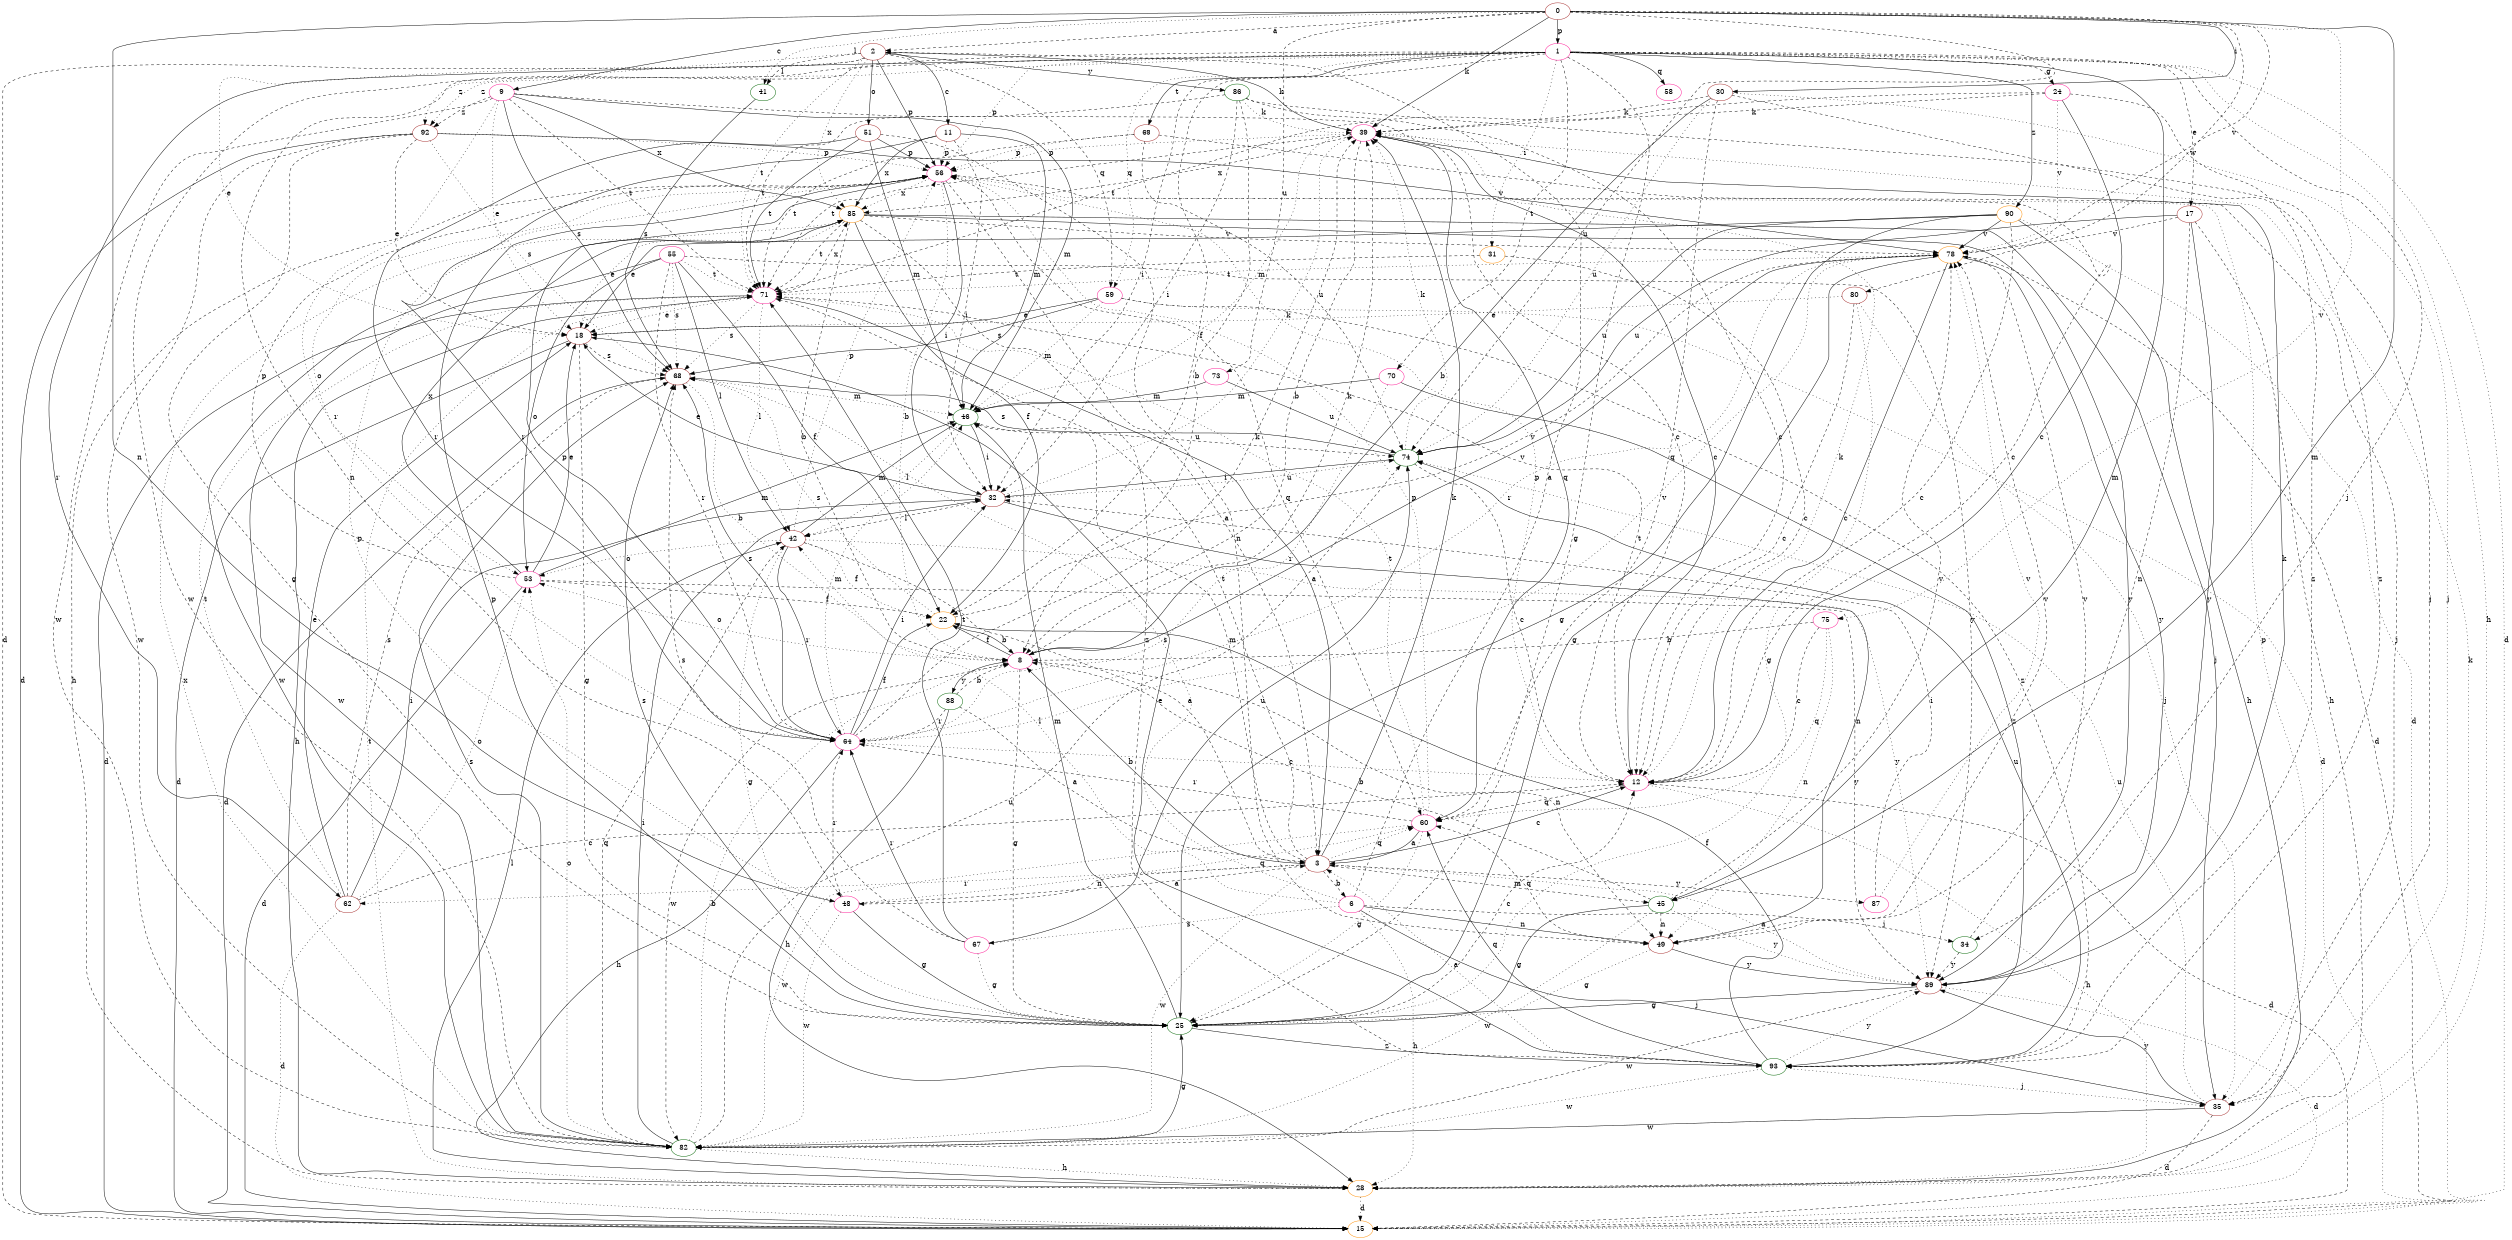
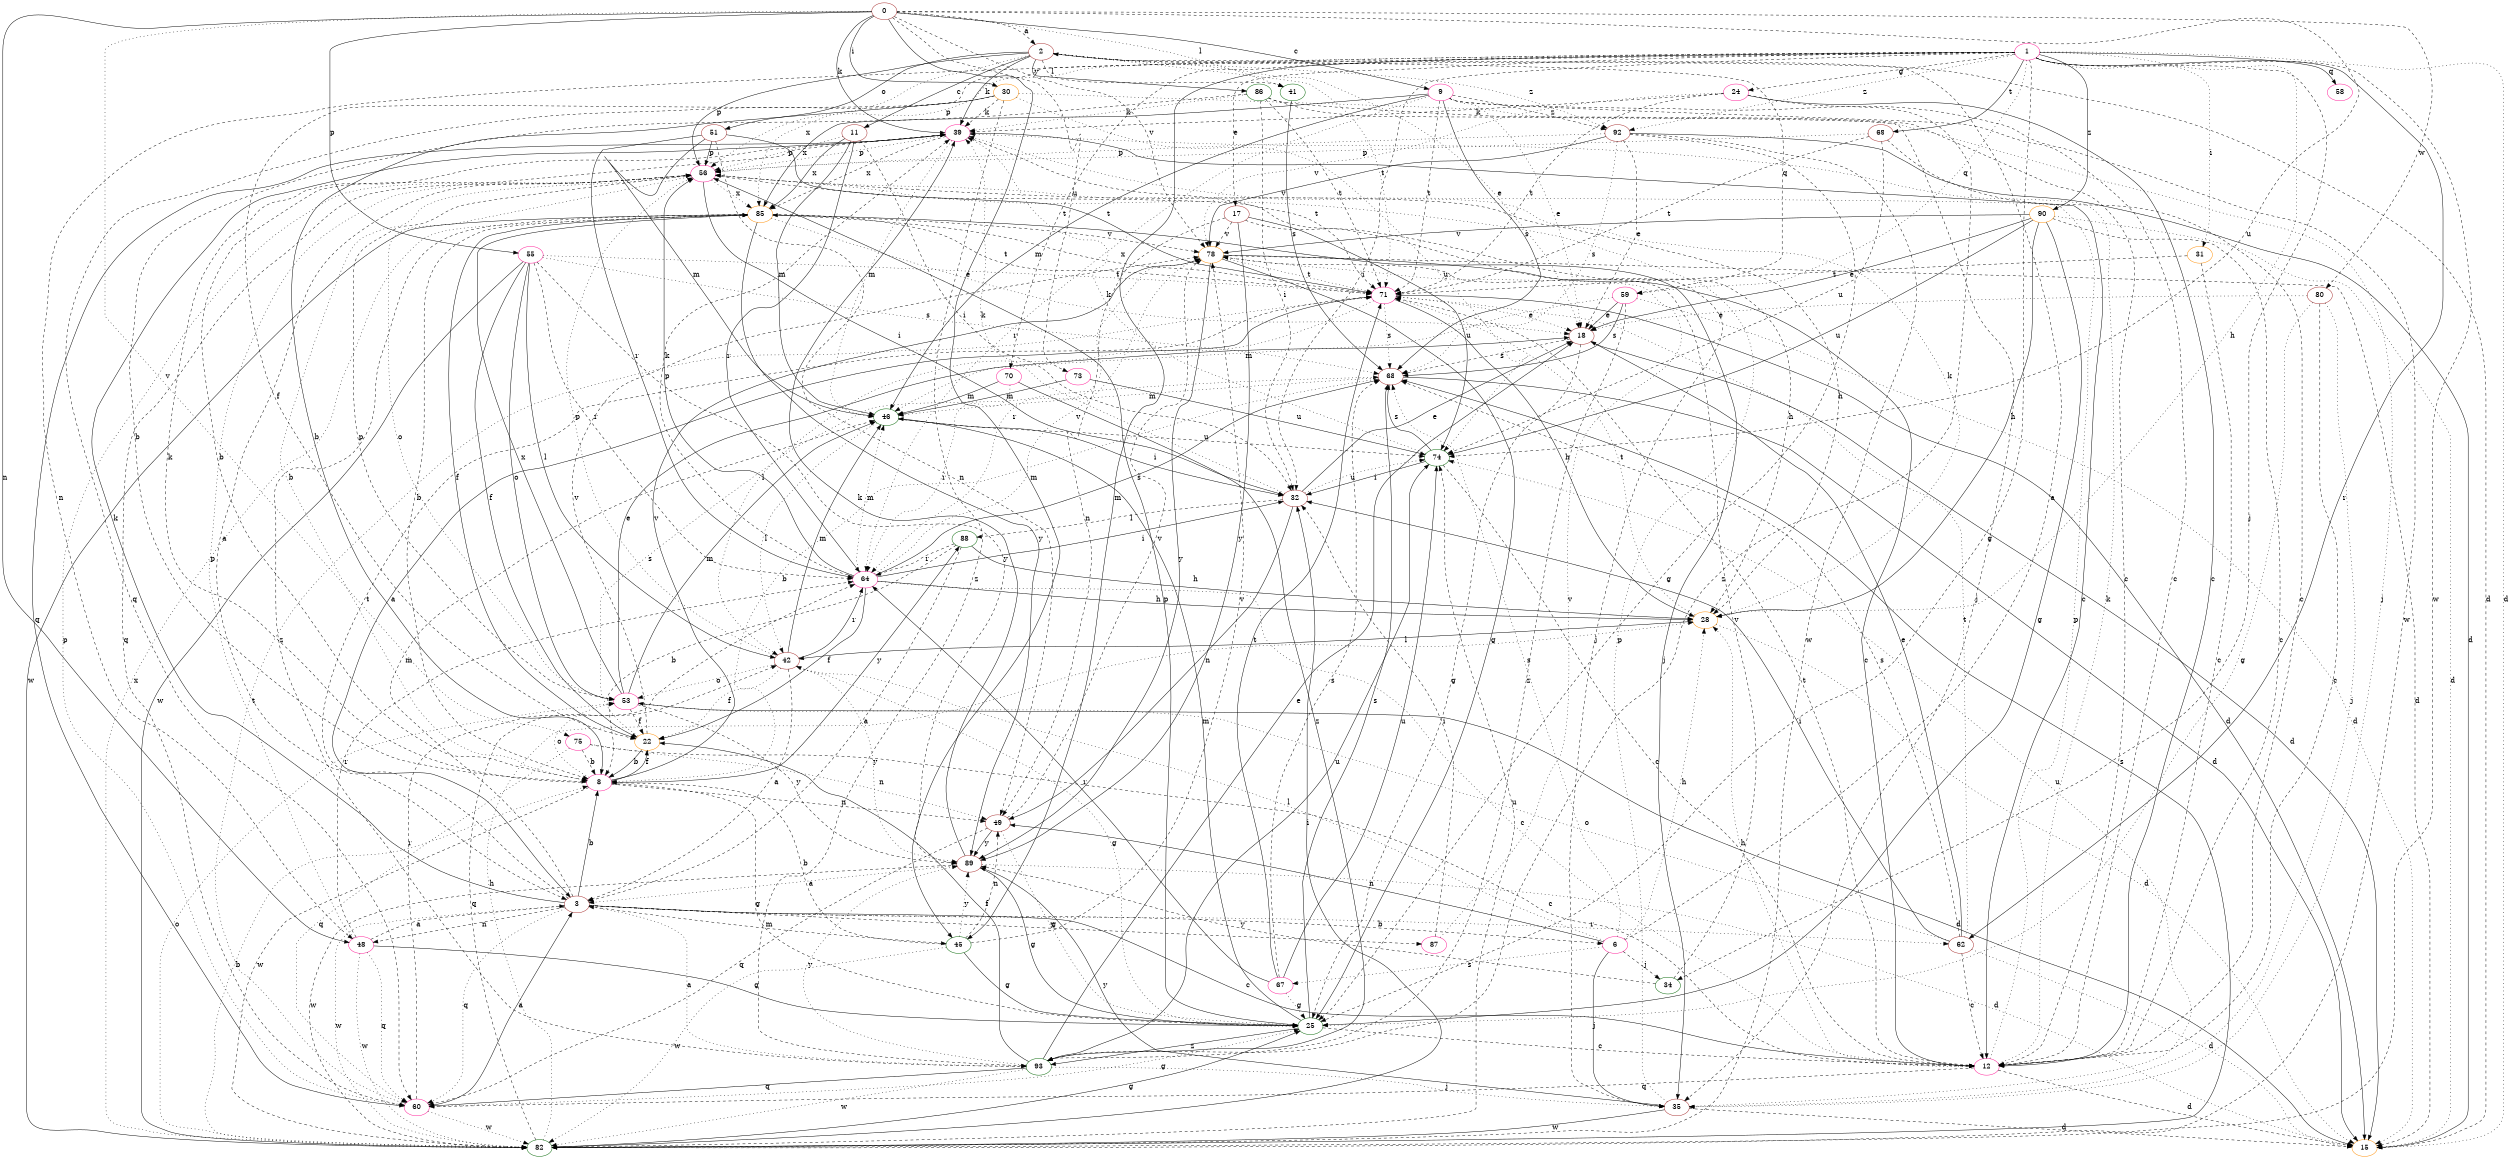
(1558, 29) -> (434, 31)
(1720, 92) -> (1006, 92)
(904, 517) -> (1132, 515)
